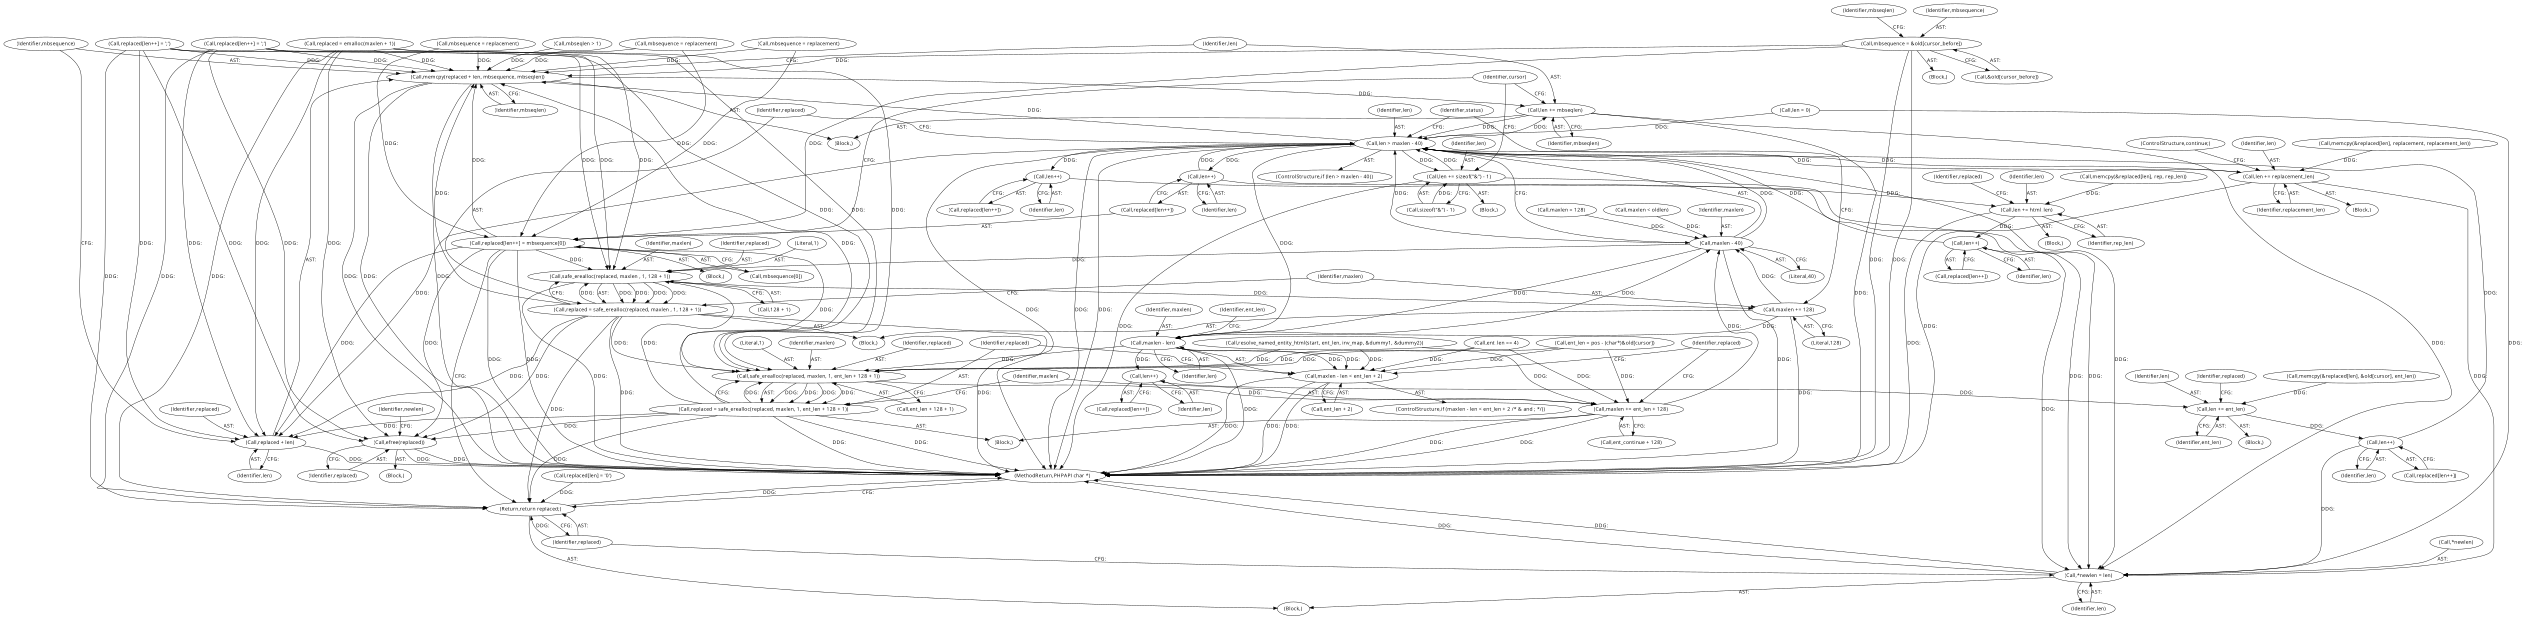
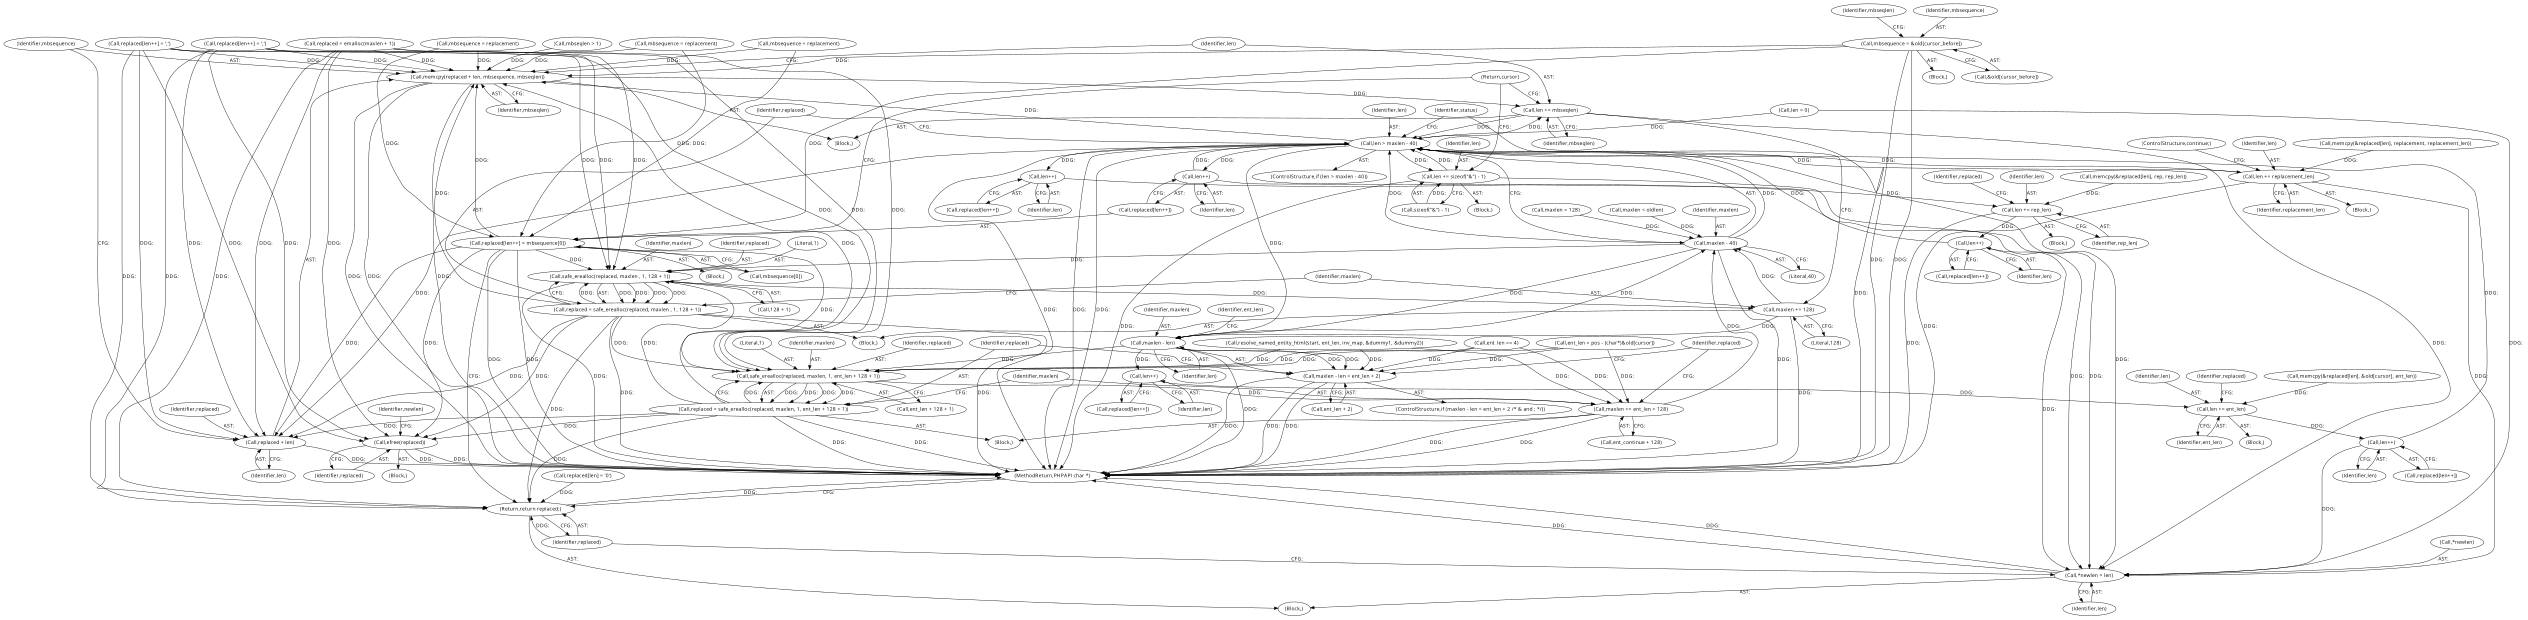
(1505, 77) -> (1500, 77)
(2027, 210) -> (2027, 210)
